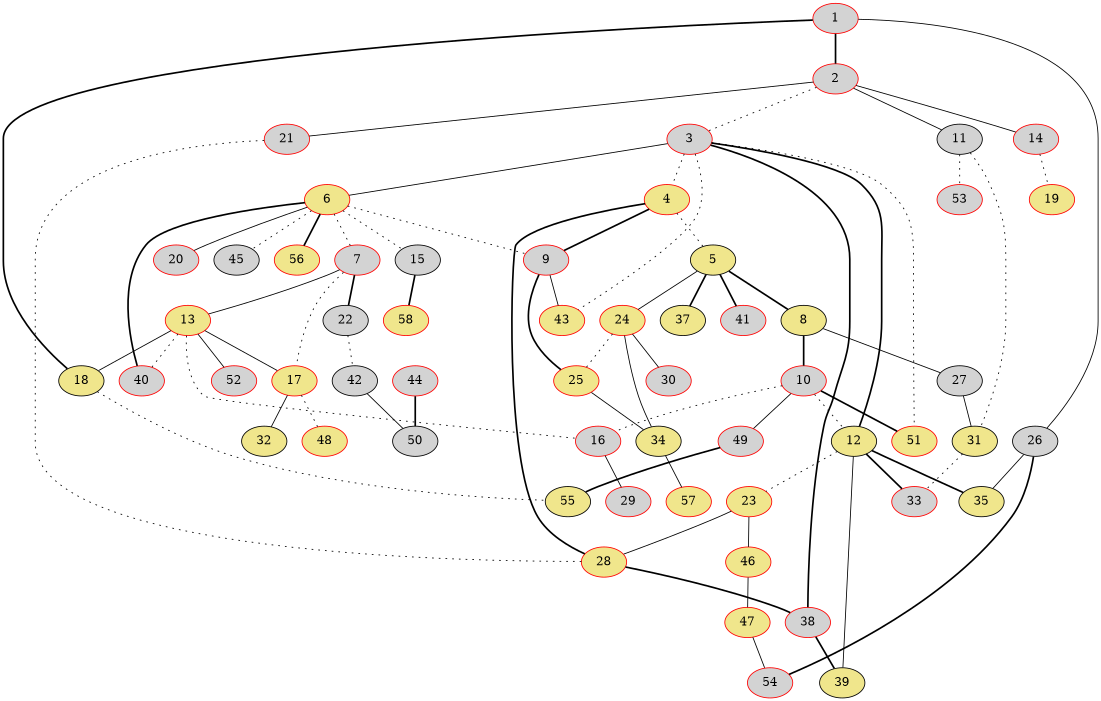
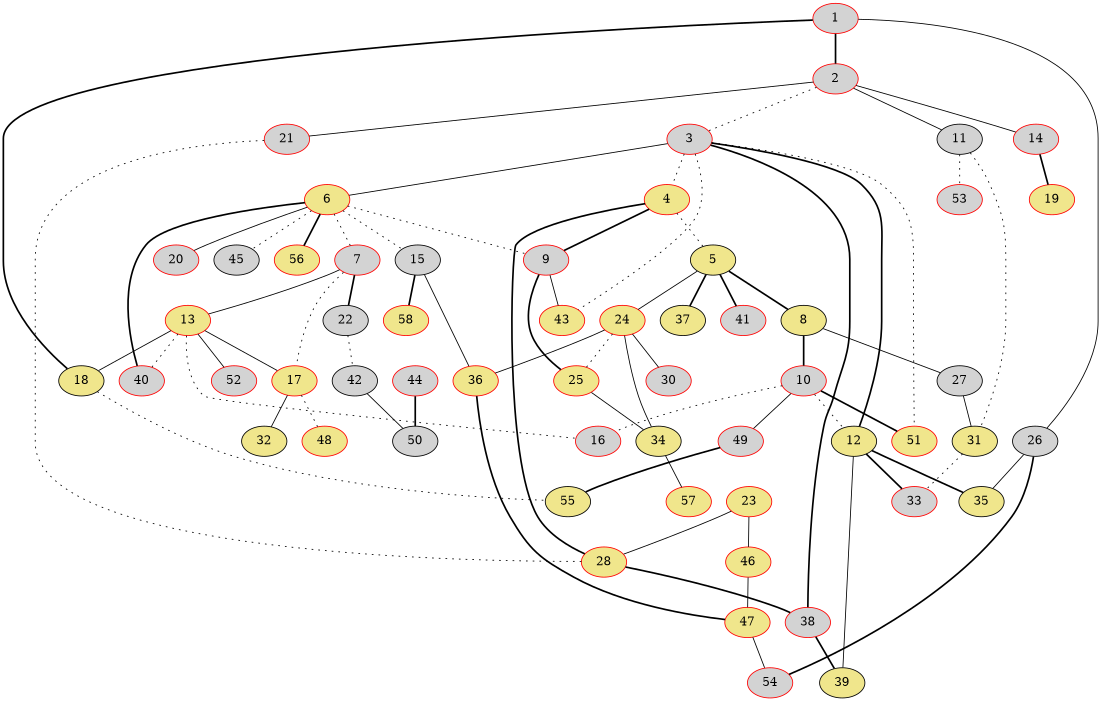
(1044, 170) -> (1044, 170)
none -> (476, 381)
(802, 471) -> none
(628, 502) -> none
